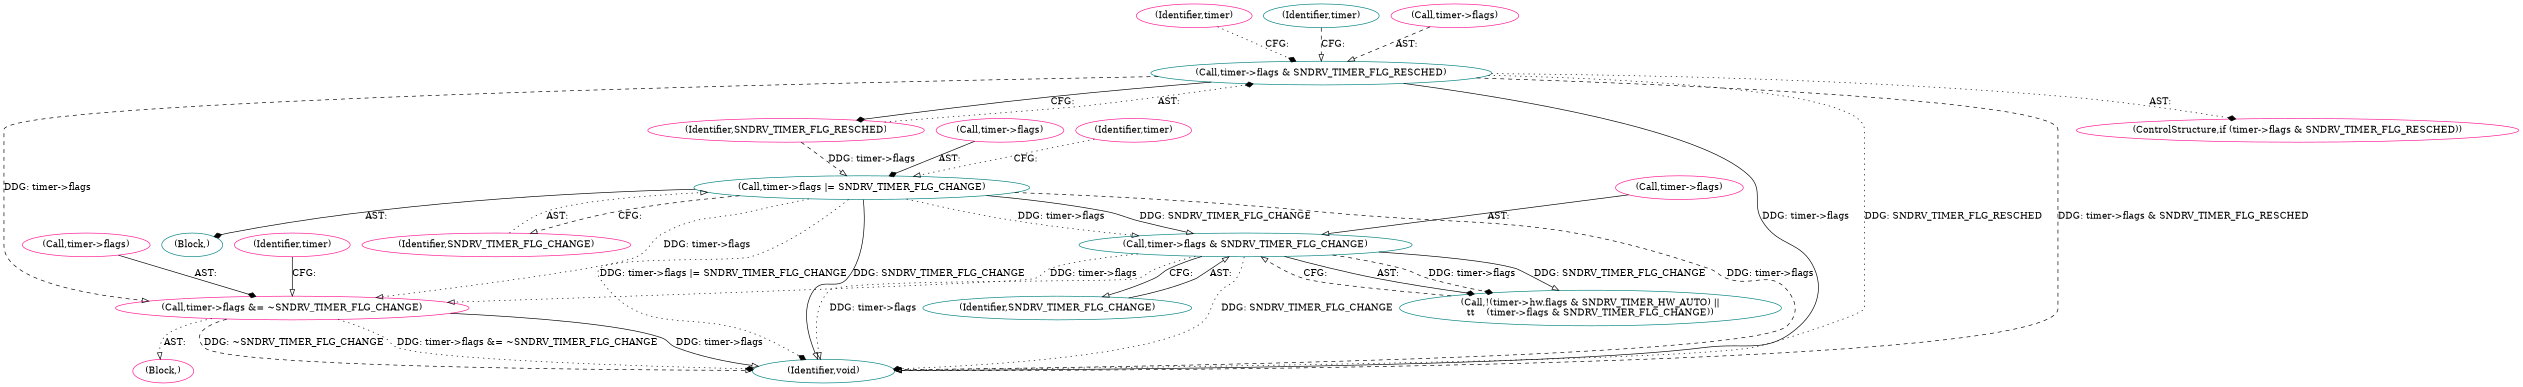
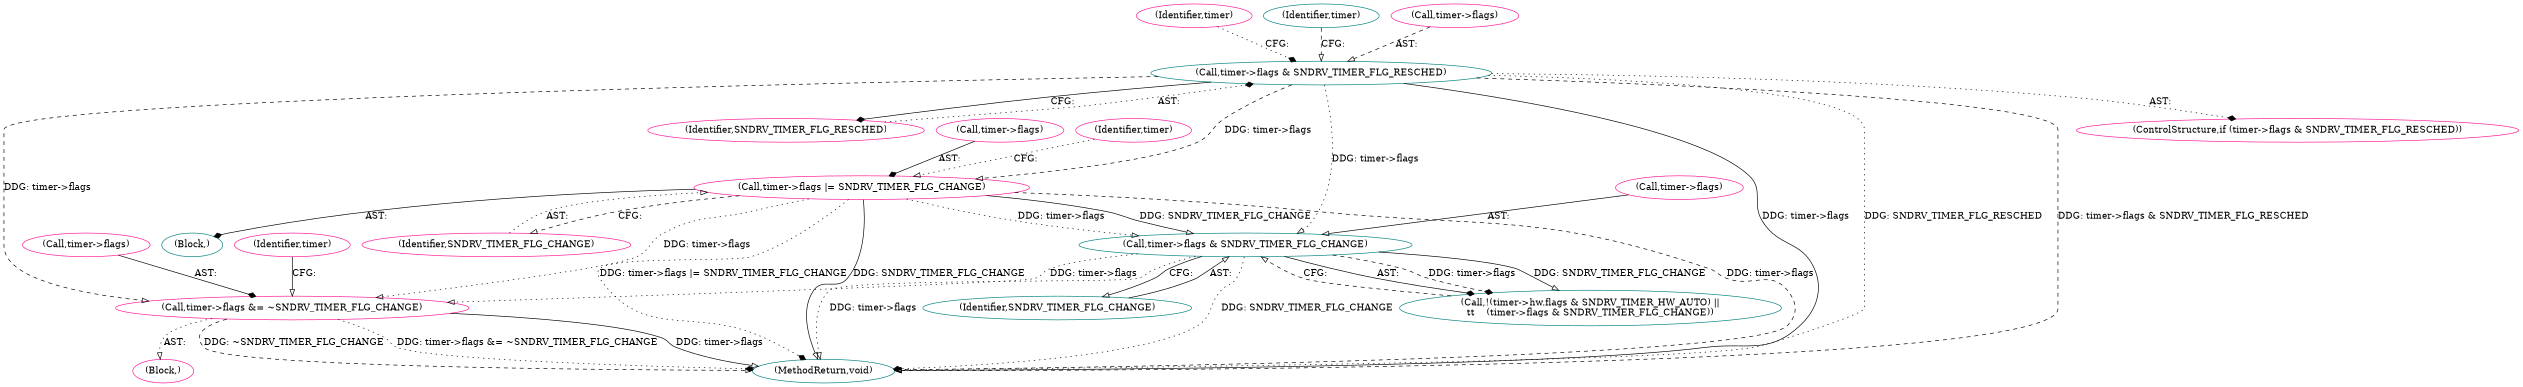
(821, 157) -> (1146, 157)
none -> (1332, 161)
(862, 188) -> (862, 188)
(824, 371) -> (824, 371)
